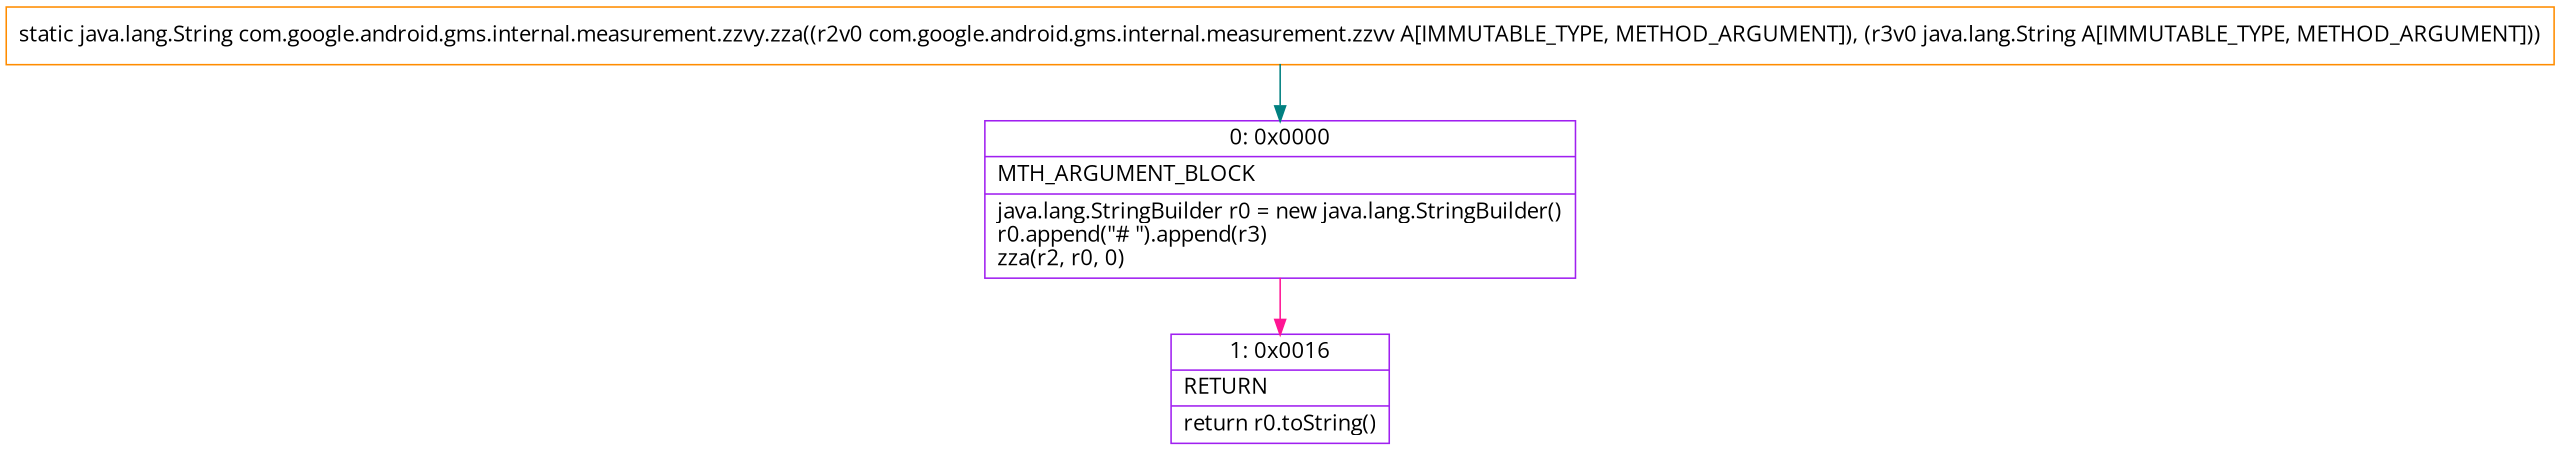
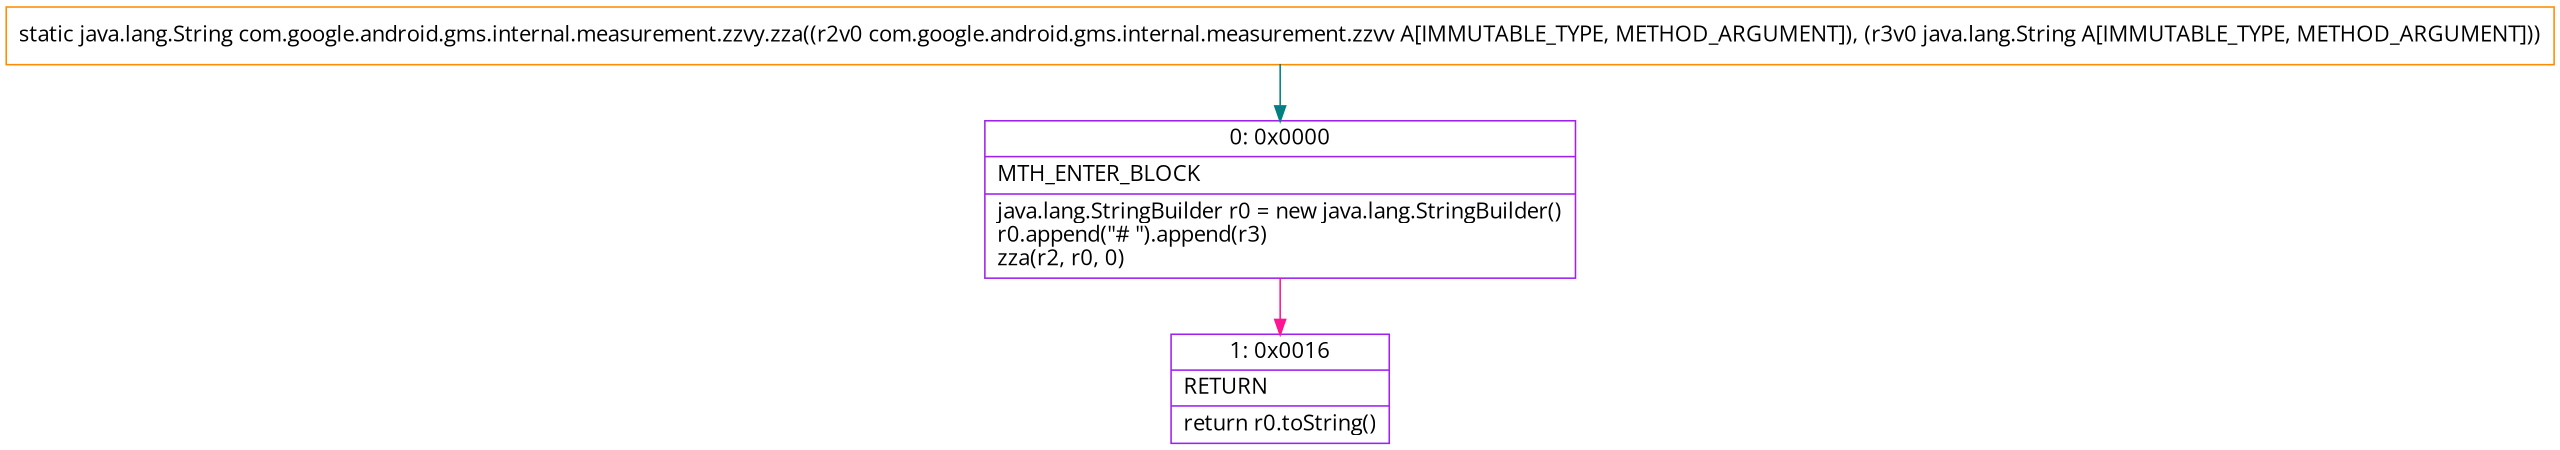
(1127, 175) -> (1099, 175)
